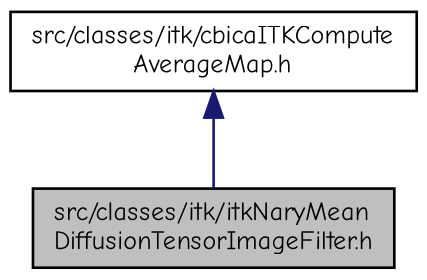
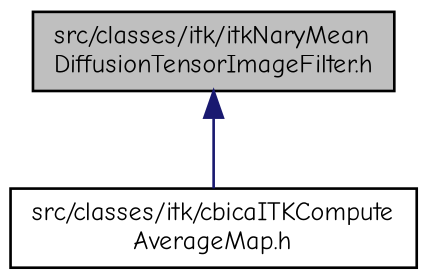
(214, 153) -> (214, 153)
